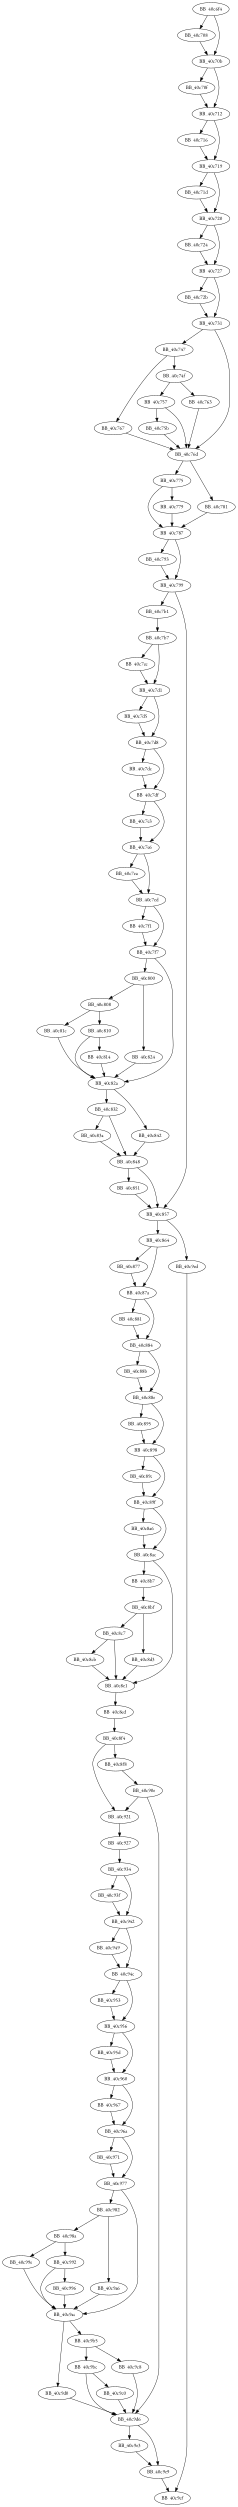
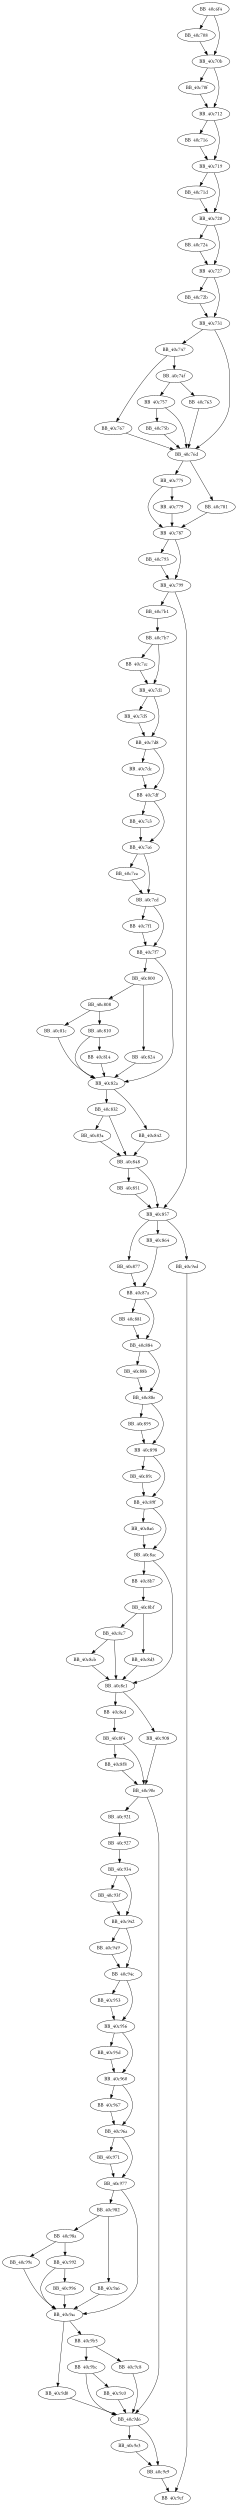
(145, 1252) -> (135, 1236)
none -> (158, 1738)
(96, 1776) -> (138, 1760)
